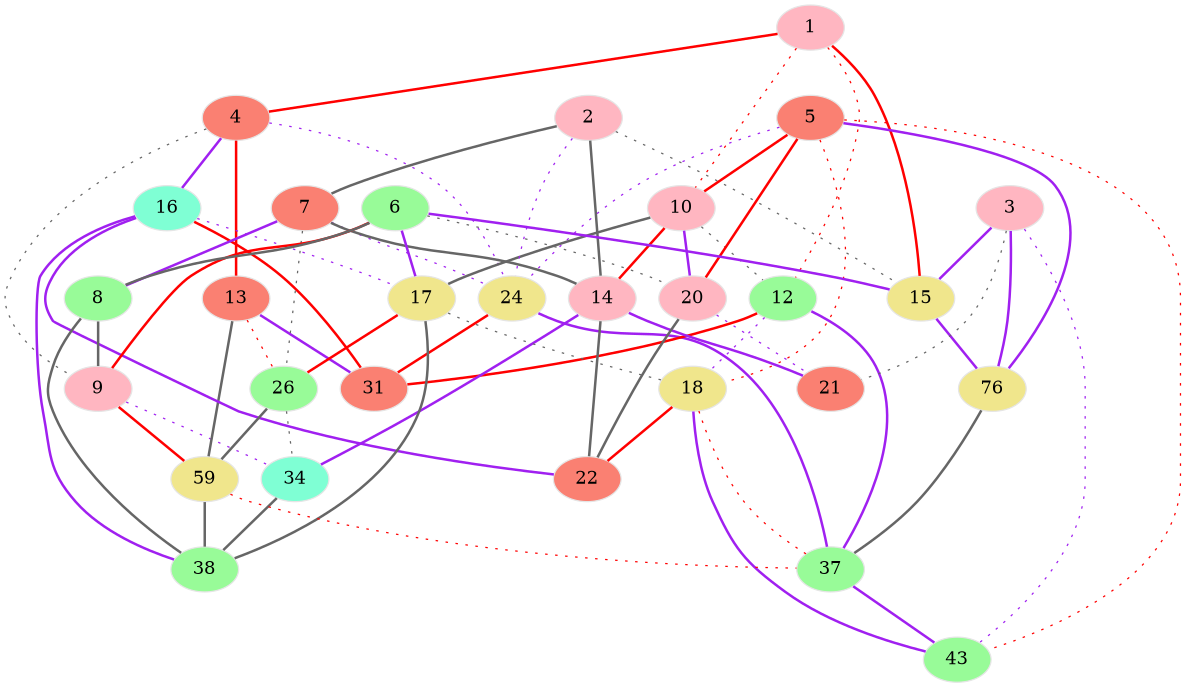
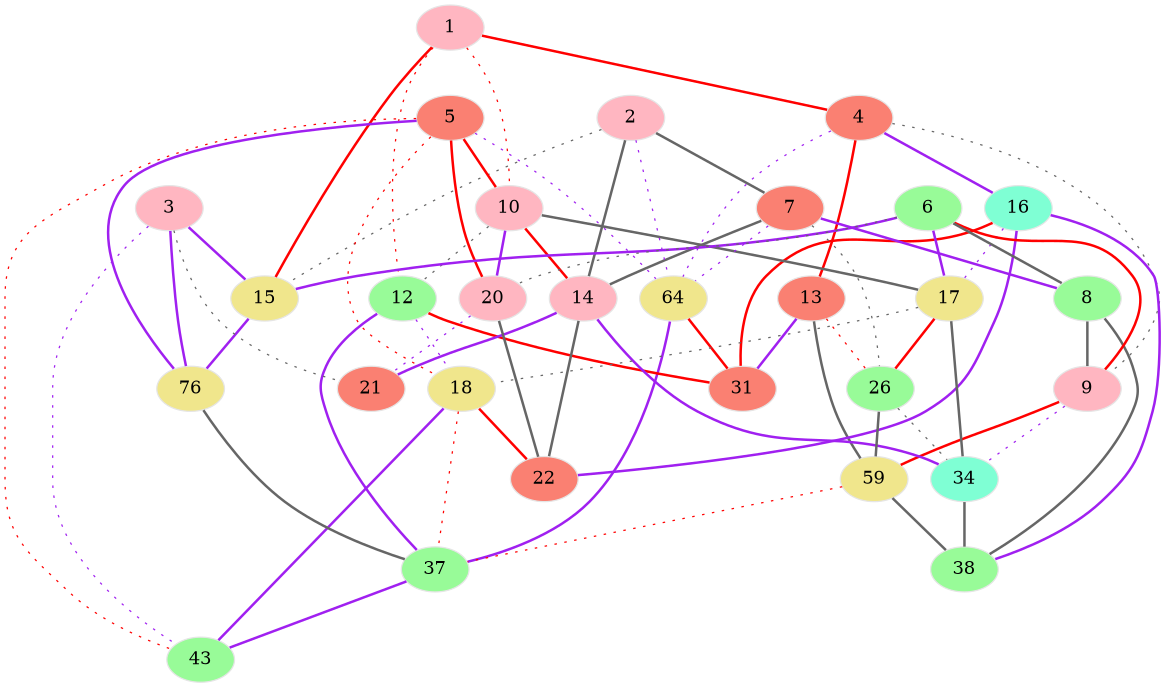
(512, 298) -> (673, 298)
(377, 473) -> (958, 399)
